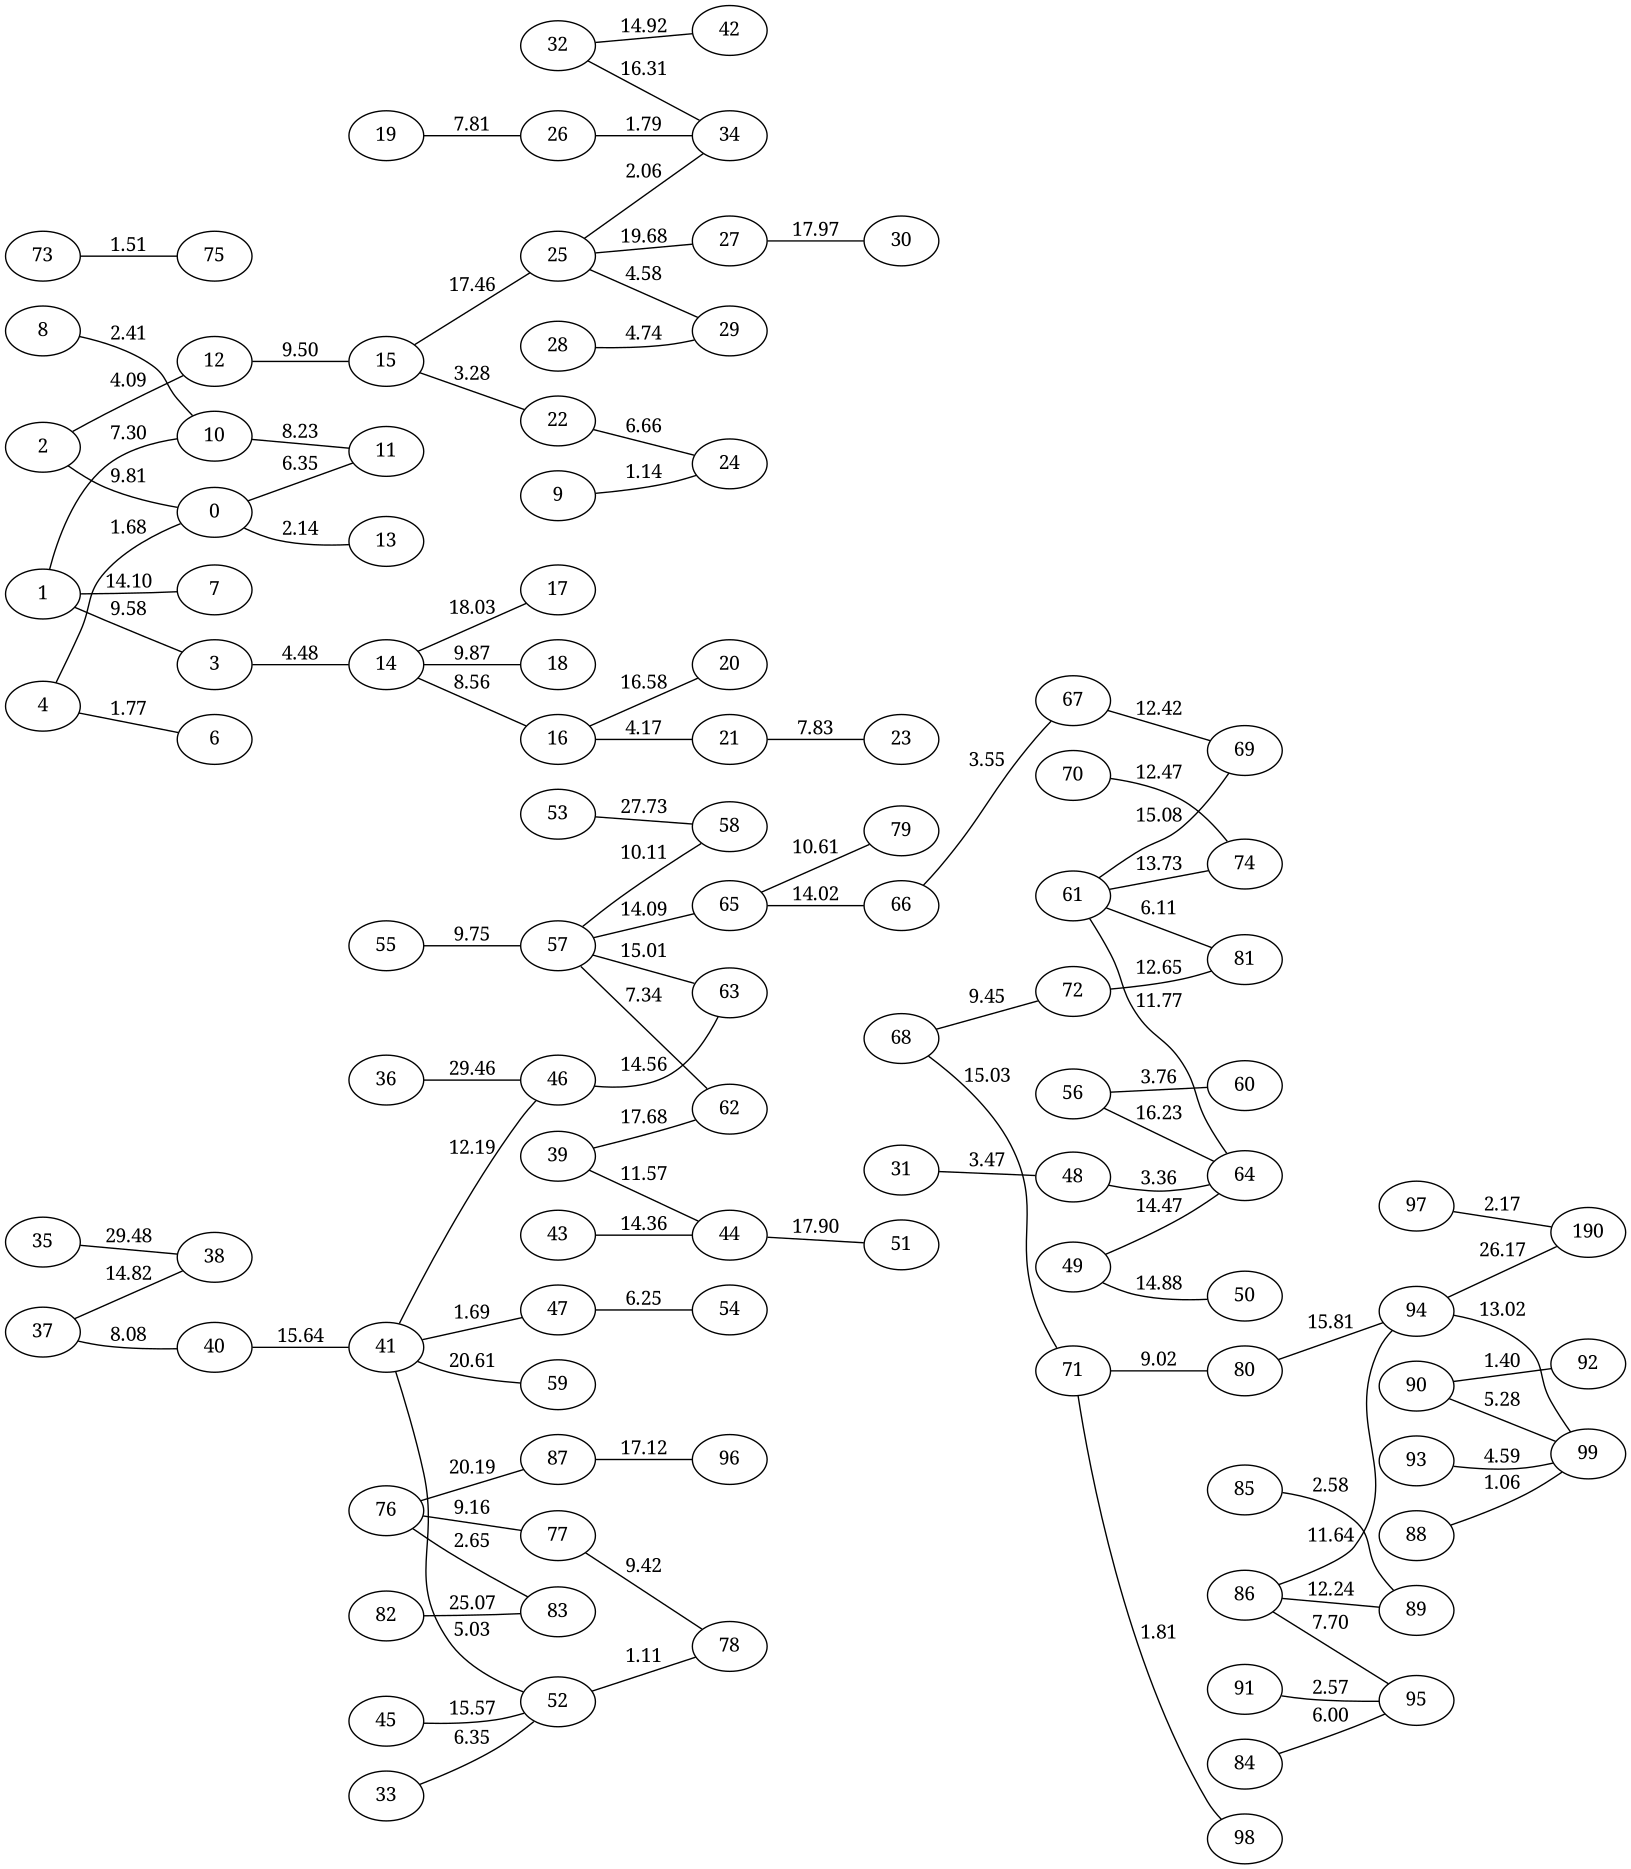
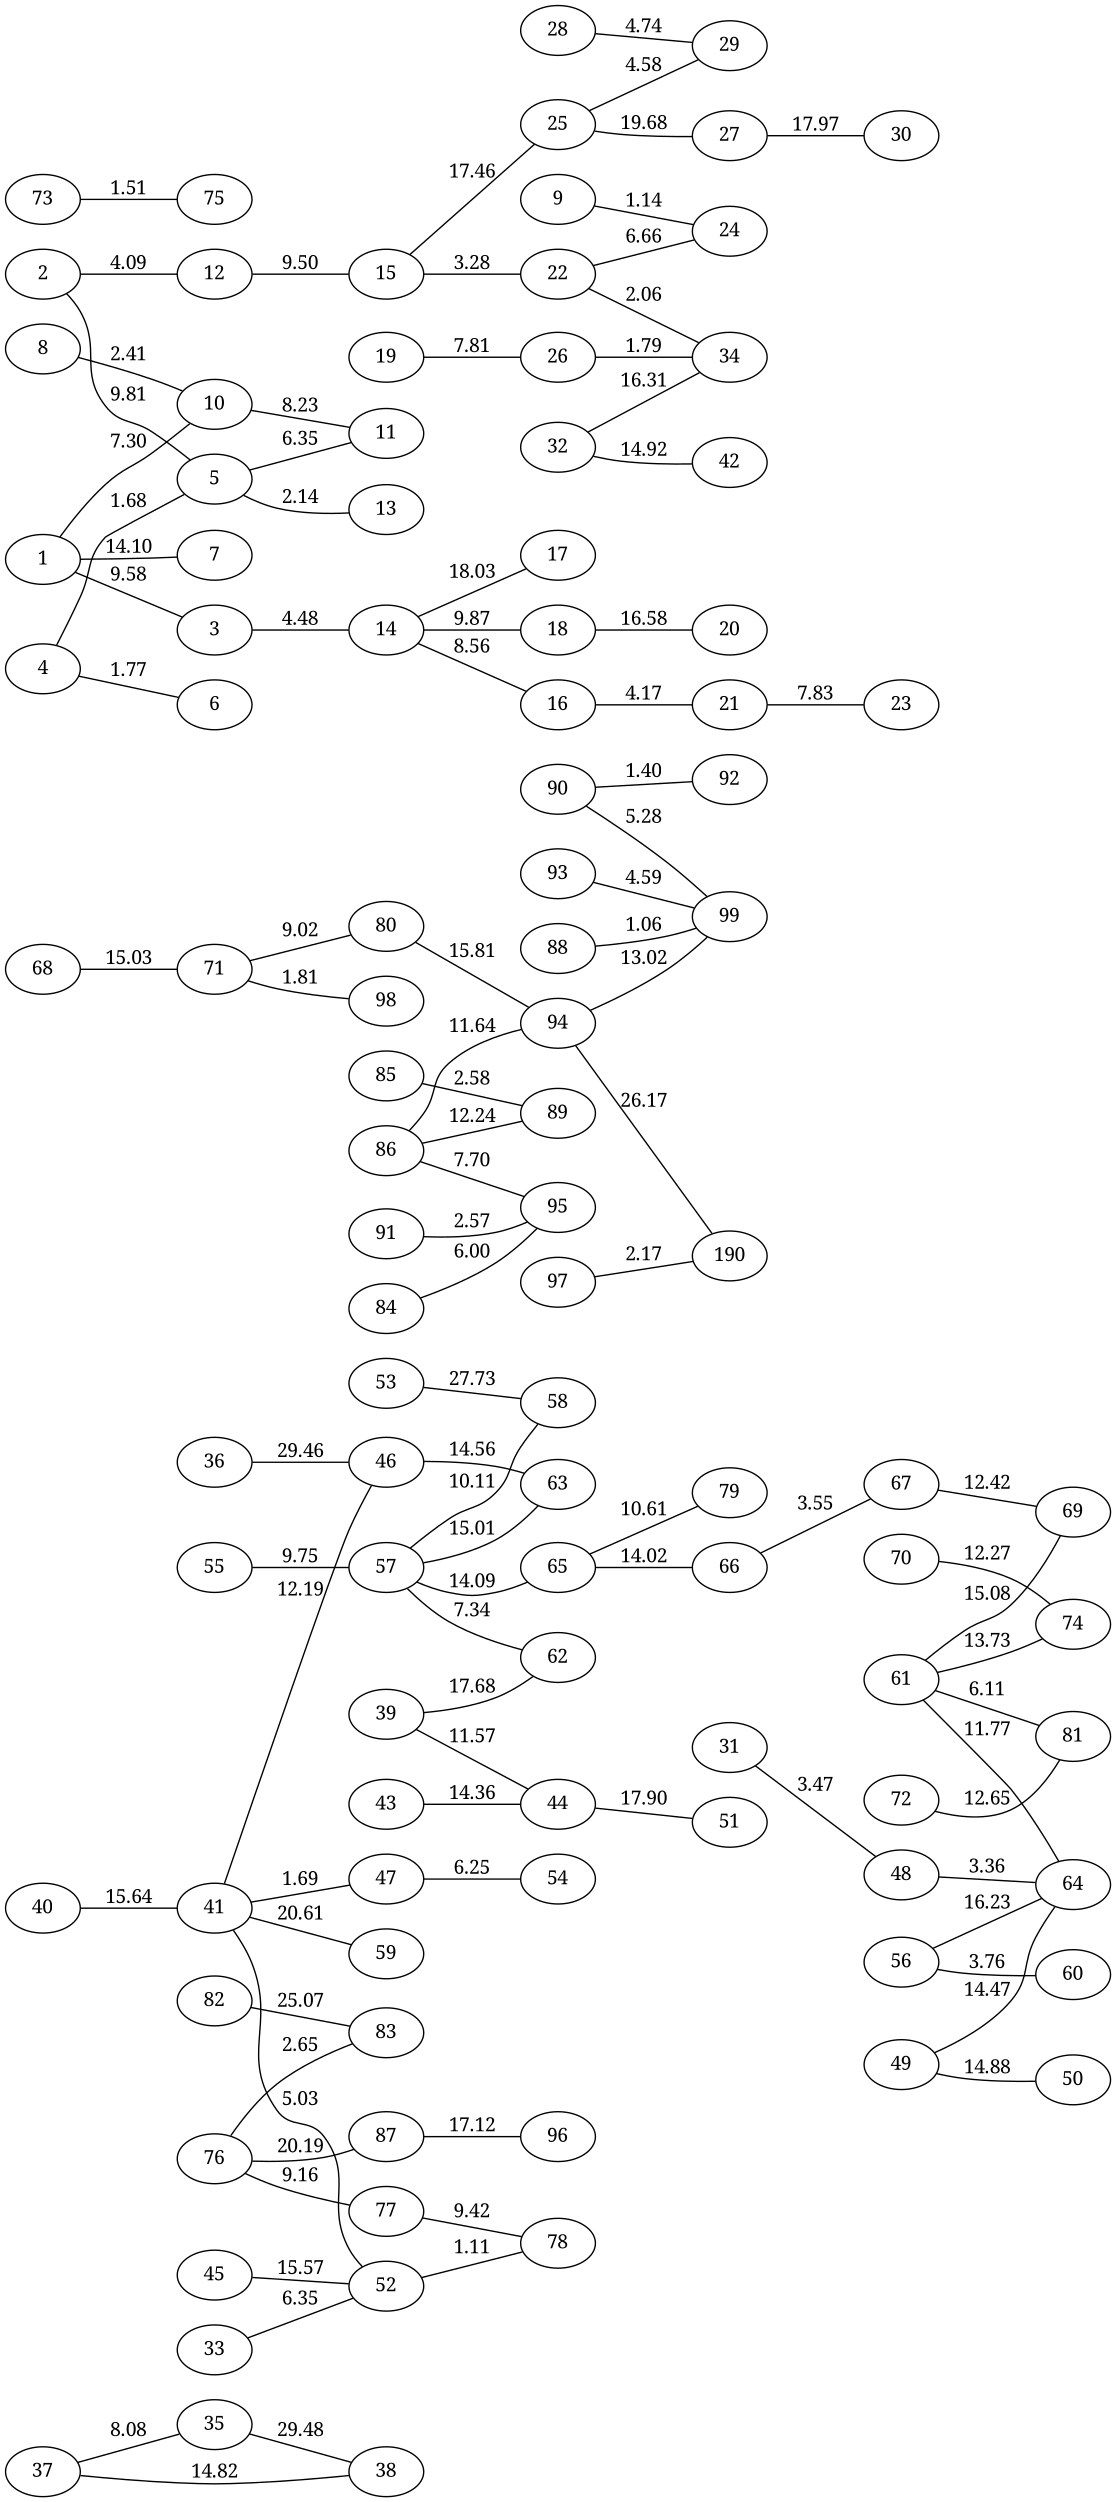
(644, 196) -> (644, 316)
(215, 512) -> (215, 479)
(644, 702) -> (644, 630)
(1159, 773) -> (987, 1554)
(987, 1015) -> none
(127, 1348) -> (129, 2448)
